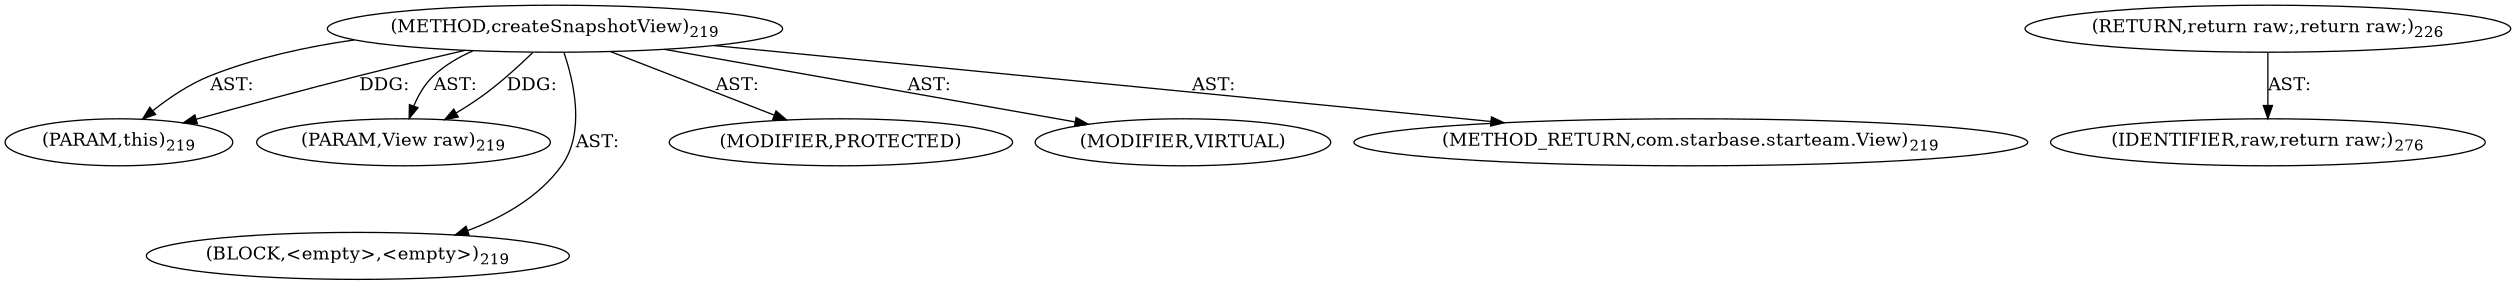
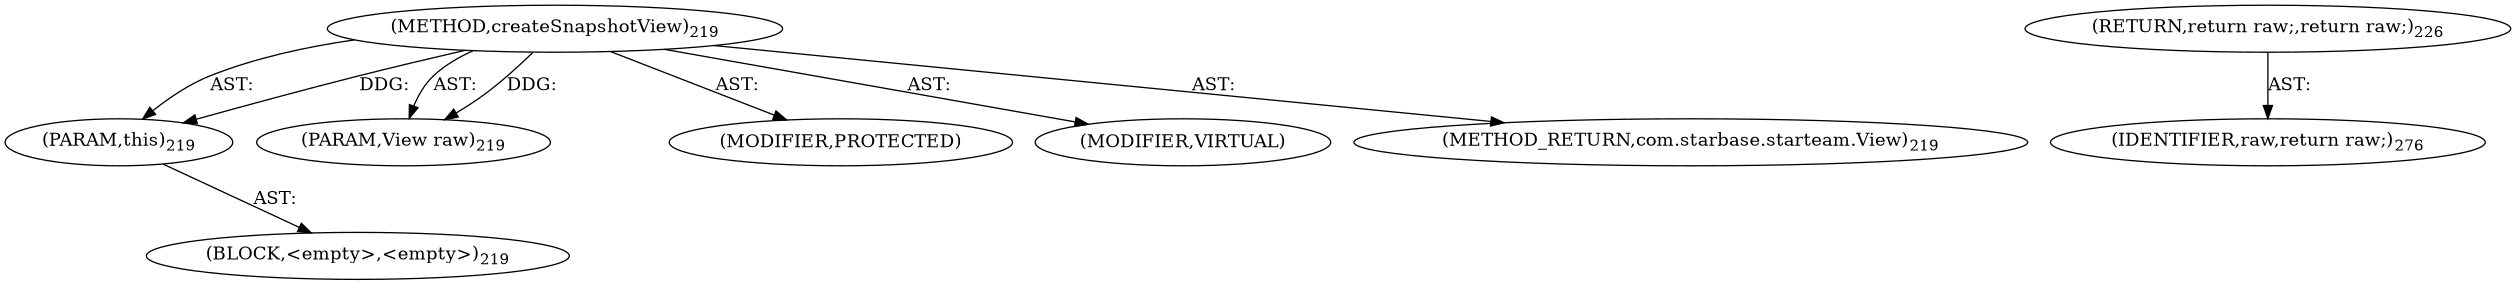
(562, 165) -> (231, 196)
